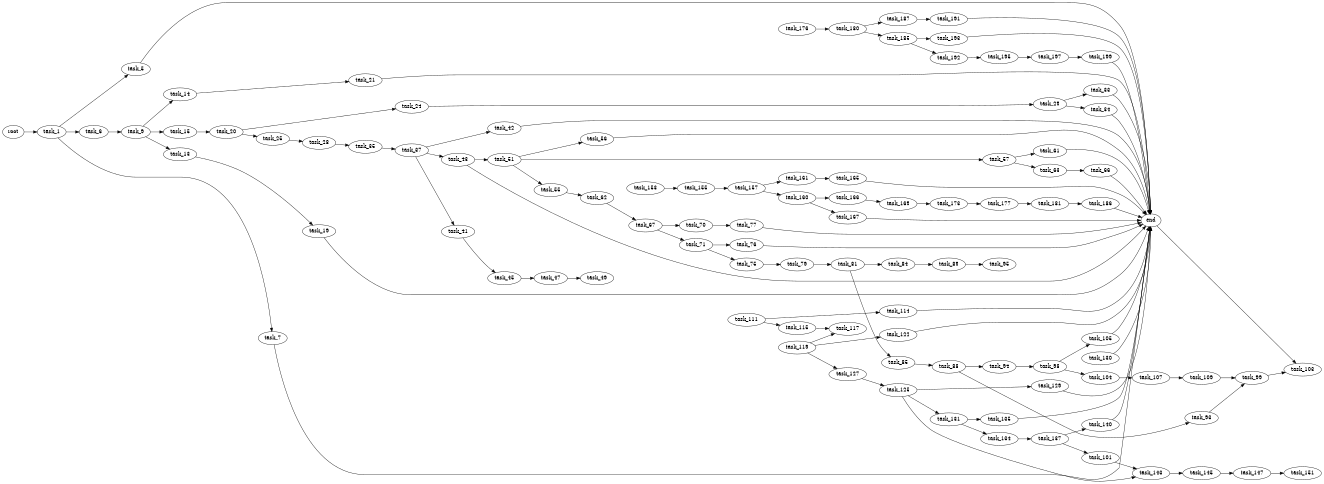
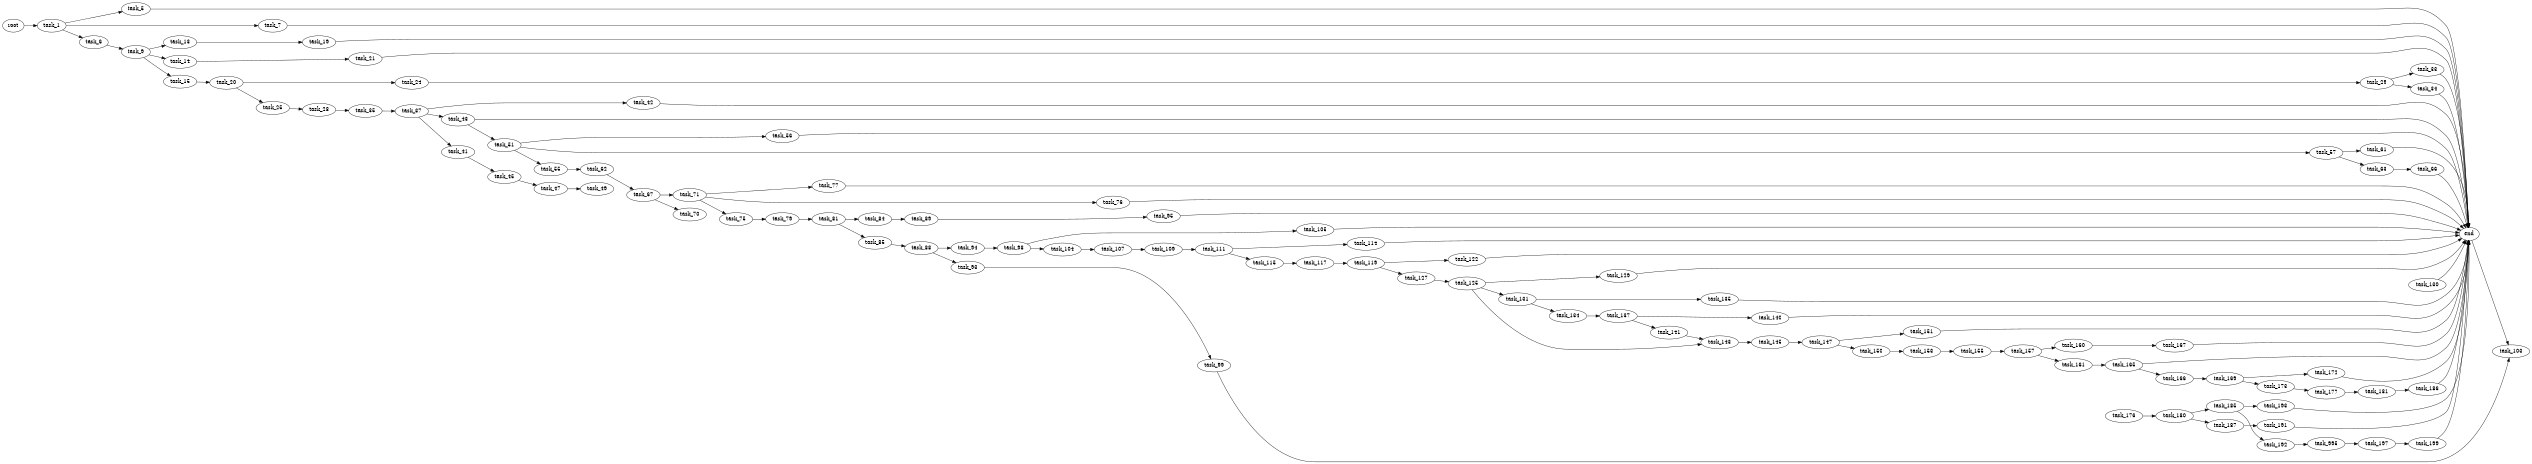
(999, 57) -> (2326, 444)
(821, 198) -> (2148, 371)
none -> (1820, 213)
(719, 225) -> (757, 191)
none -> (2235, 329)
(821, 339) -> (1339, 263)
none -> (1871, 351)
none -> (2326, 373)
(1226, 378) -> (1187, 250)
(1100, 458) -> (1669, 333)
